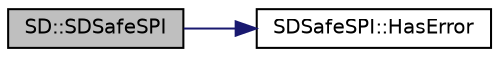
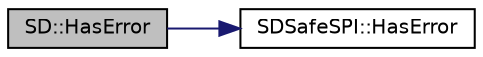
(96, 29) -> (88, 29)
